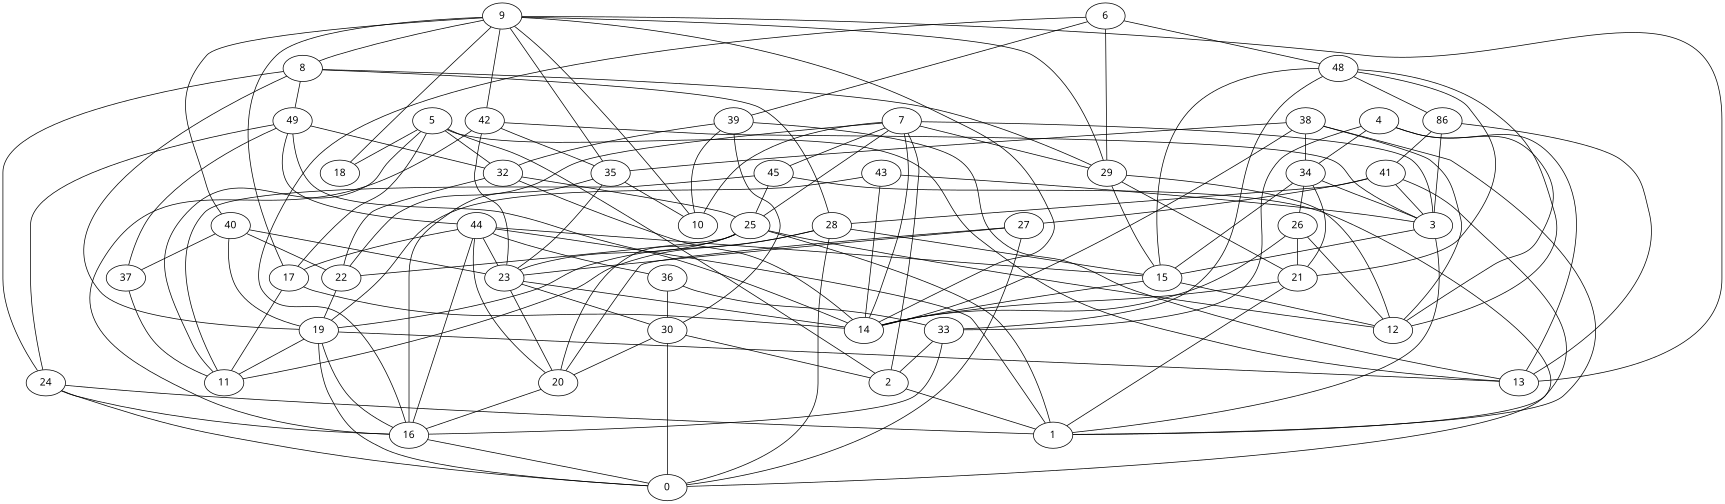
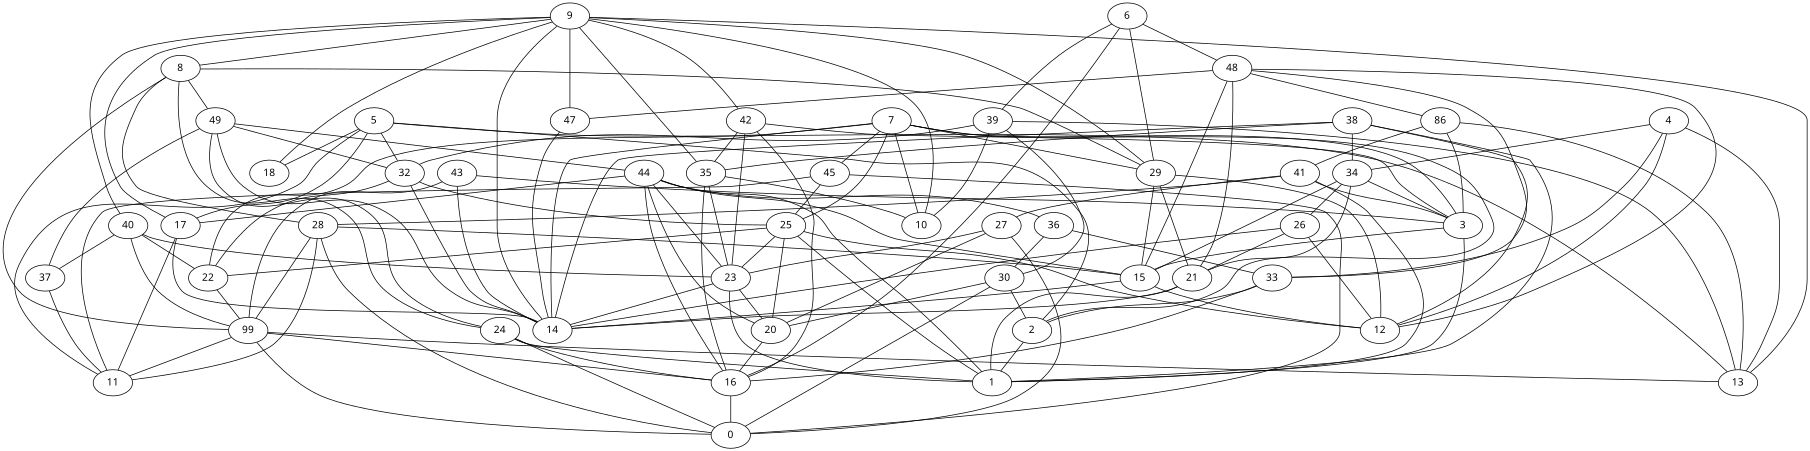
none -> (570, 121)
(579, 302) -> (793, 364)
(319, 330) -> (248, 330)
